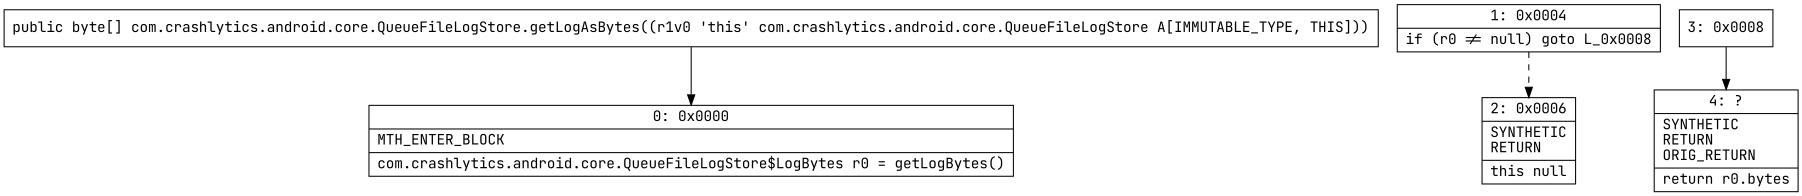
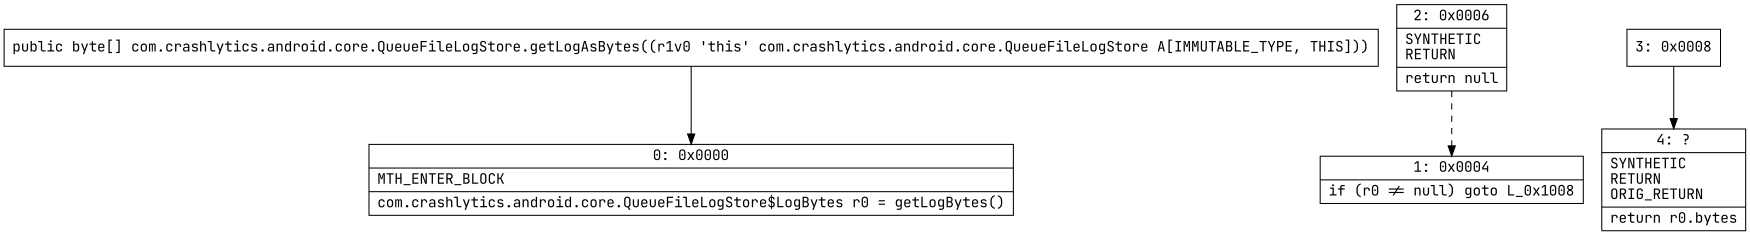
(1529, 40) -> (1452, 191)
(1529, 70) -> (1452, 118)
(1529, 172) -> (1452, 79)
